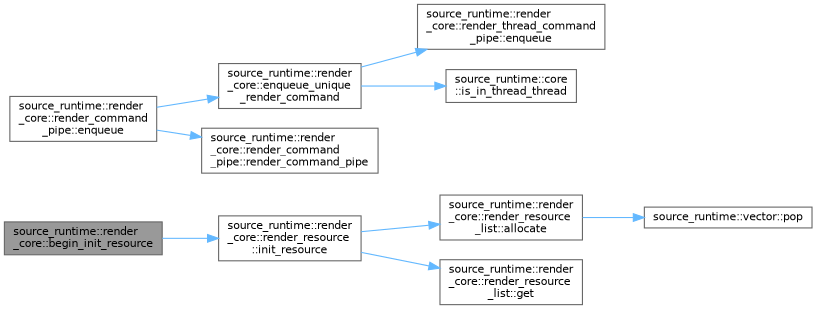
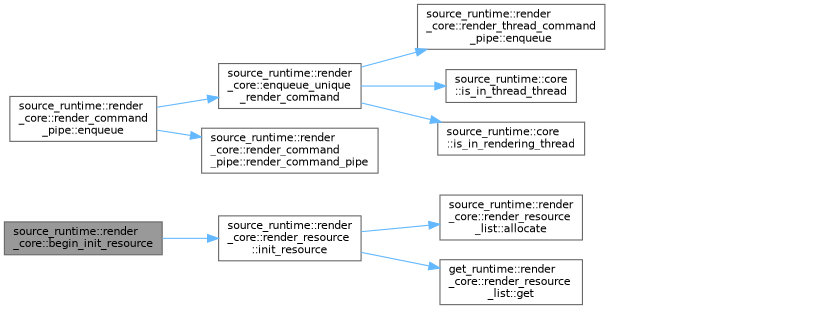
none -> (511, 139)
(728, 218) -> none
(511, 282) -> (511, 282)
